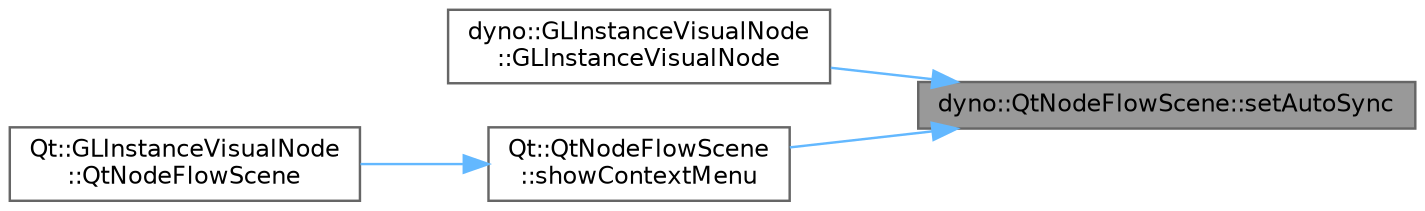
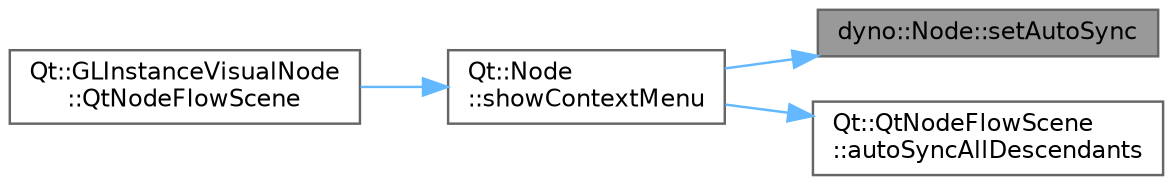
(639, 47) -> none
(1167, 105) -> (988, 33)
none -> (988, 138)
(639, 164) -> (586, 87)
